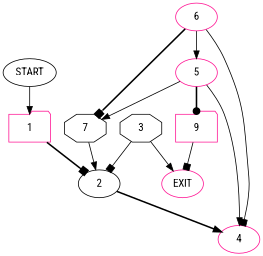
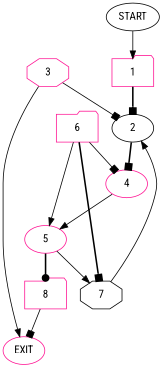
(196, 17) -> (77, 128)
(141, 128) -> (48, 73)
(196, 128) -> (46, 295)
(233, 148) -> (94, 206)
(165, 210) -> (130, 152)
